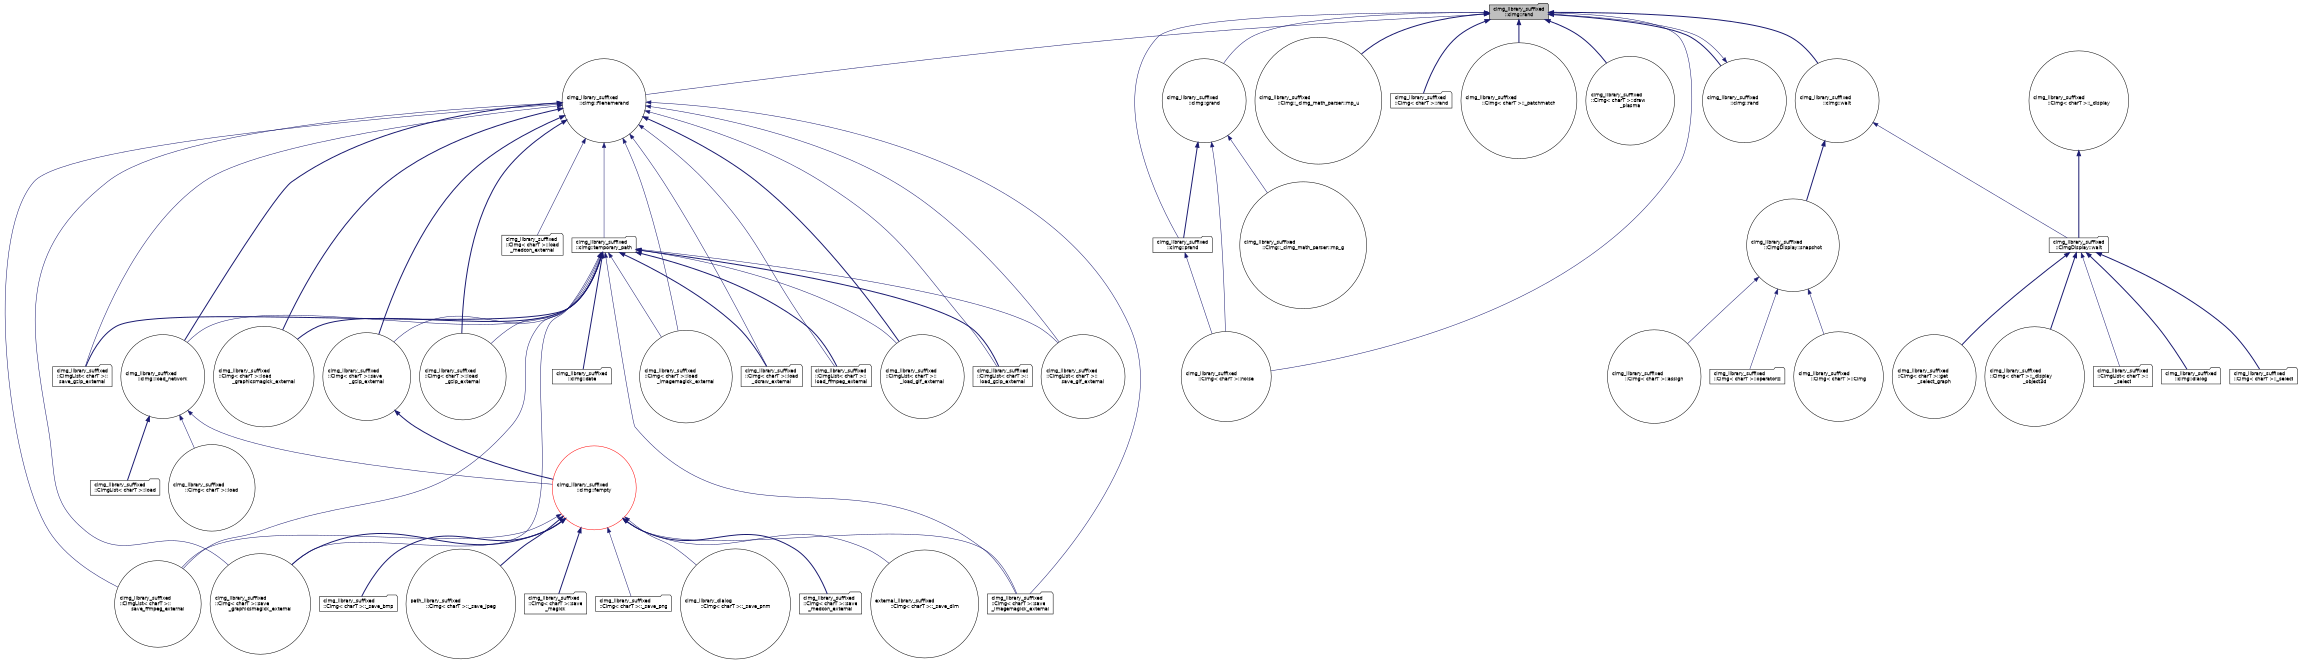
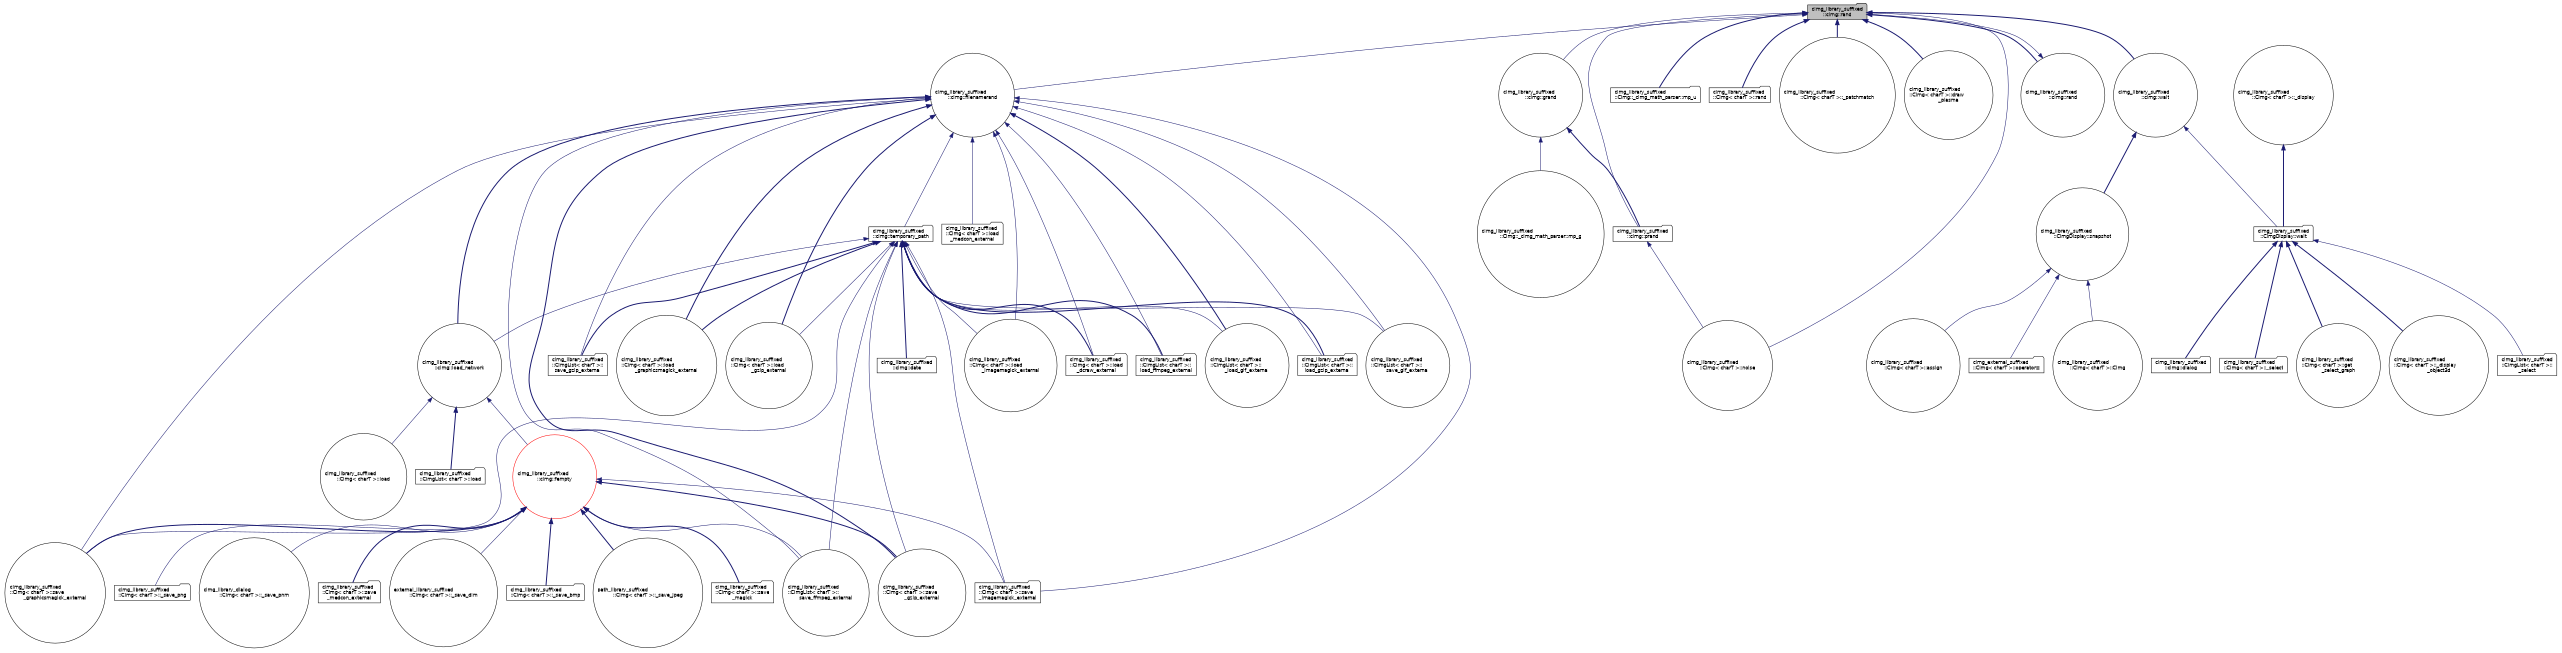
(1318, 101) -> (1655, 95)
(1222, 239) -> none
(1747, 377) -> (2006, 366)
(472, 455) -> (754, 505)
